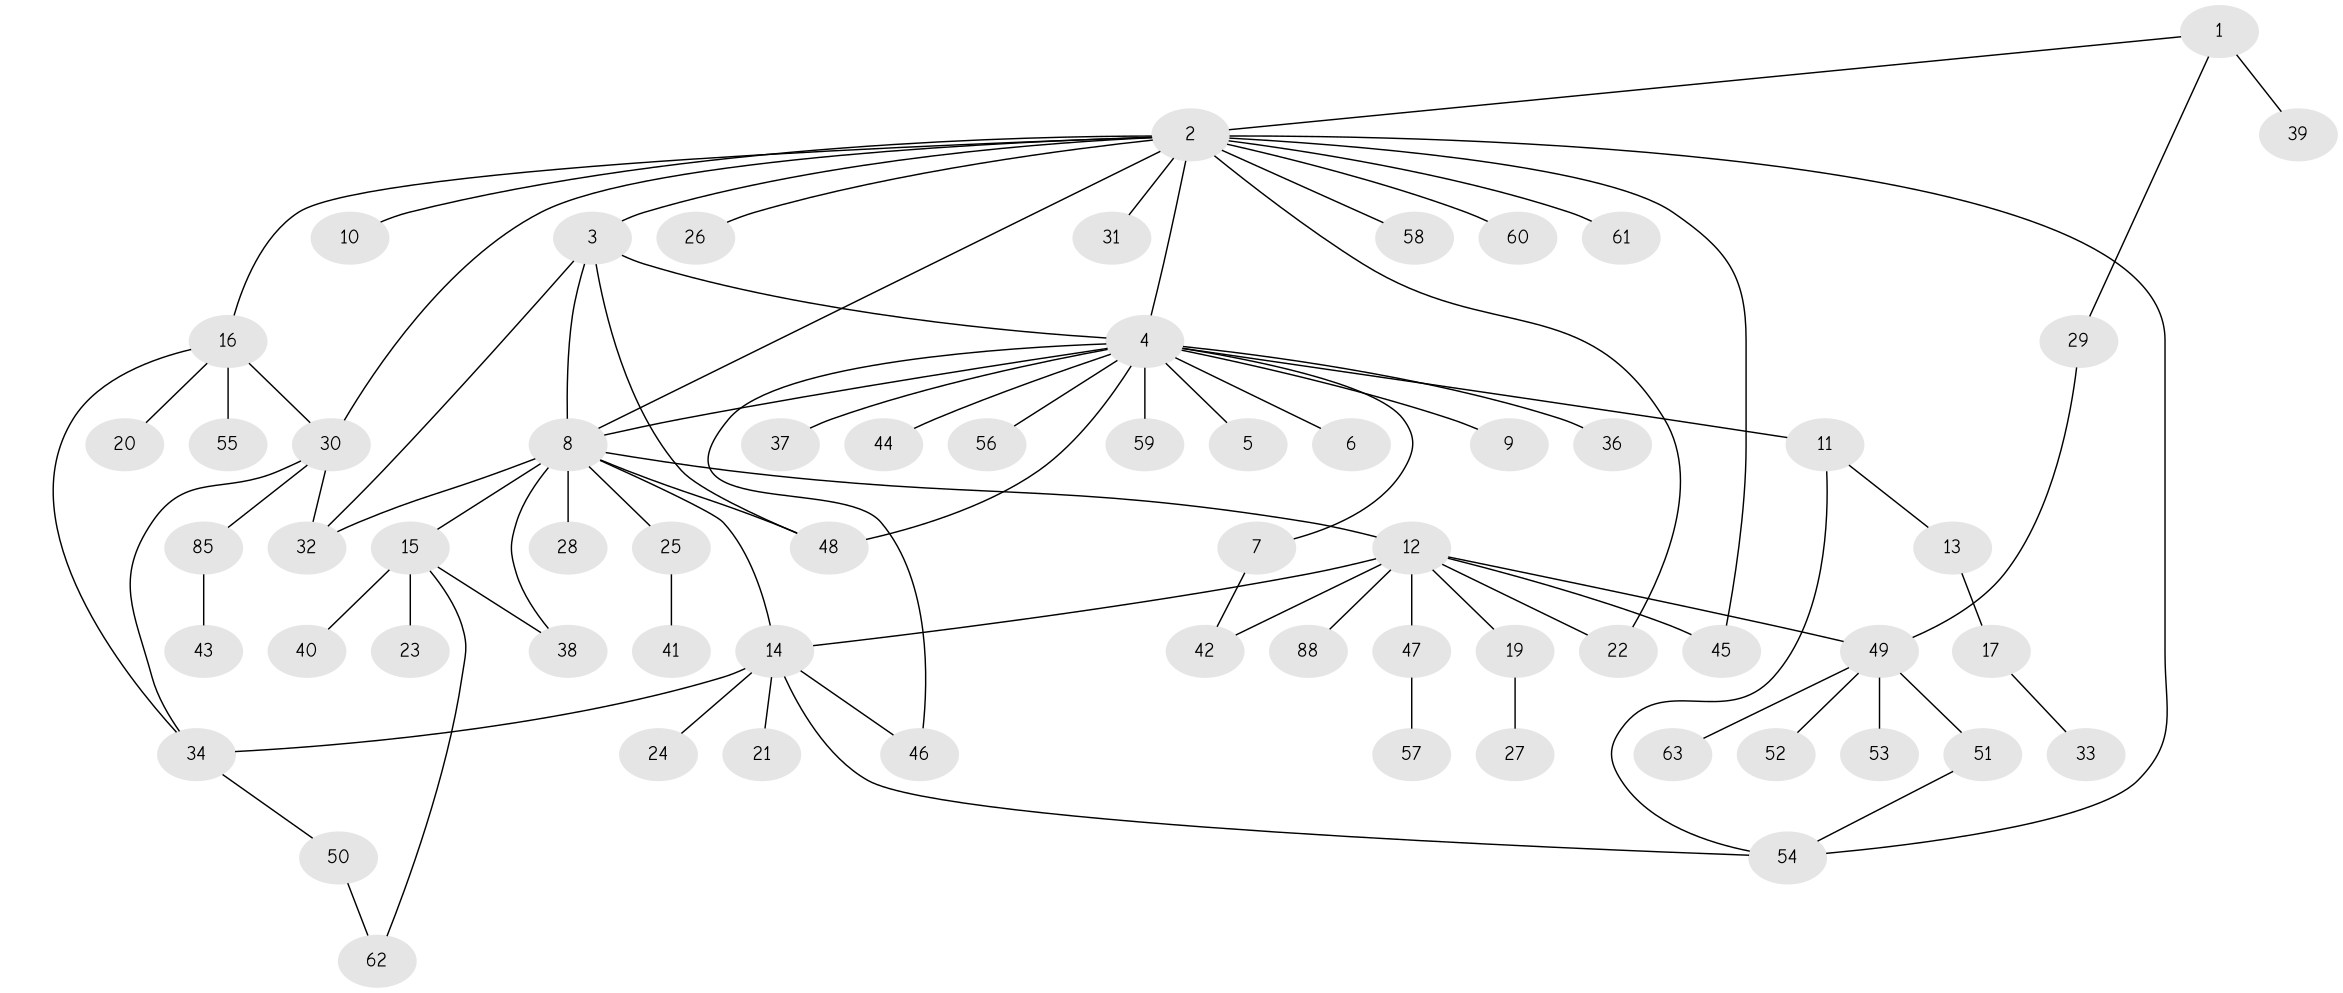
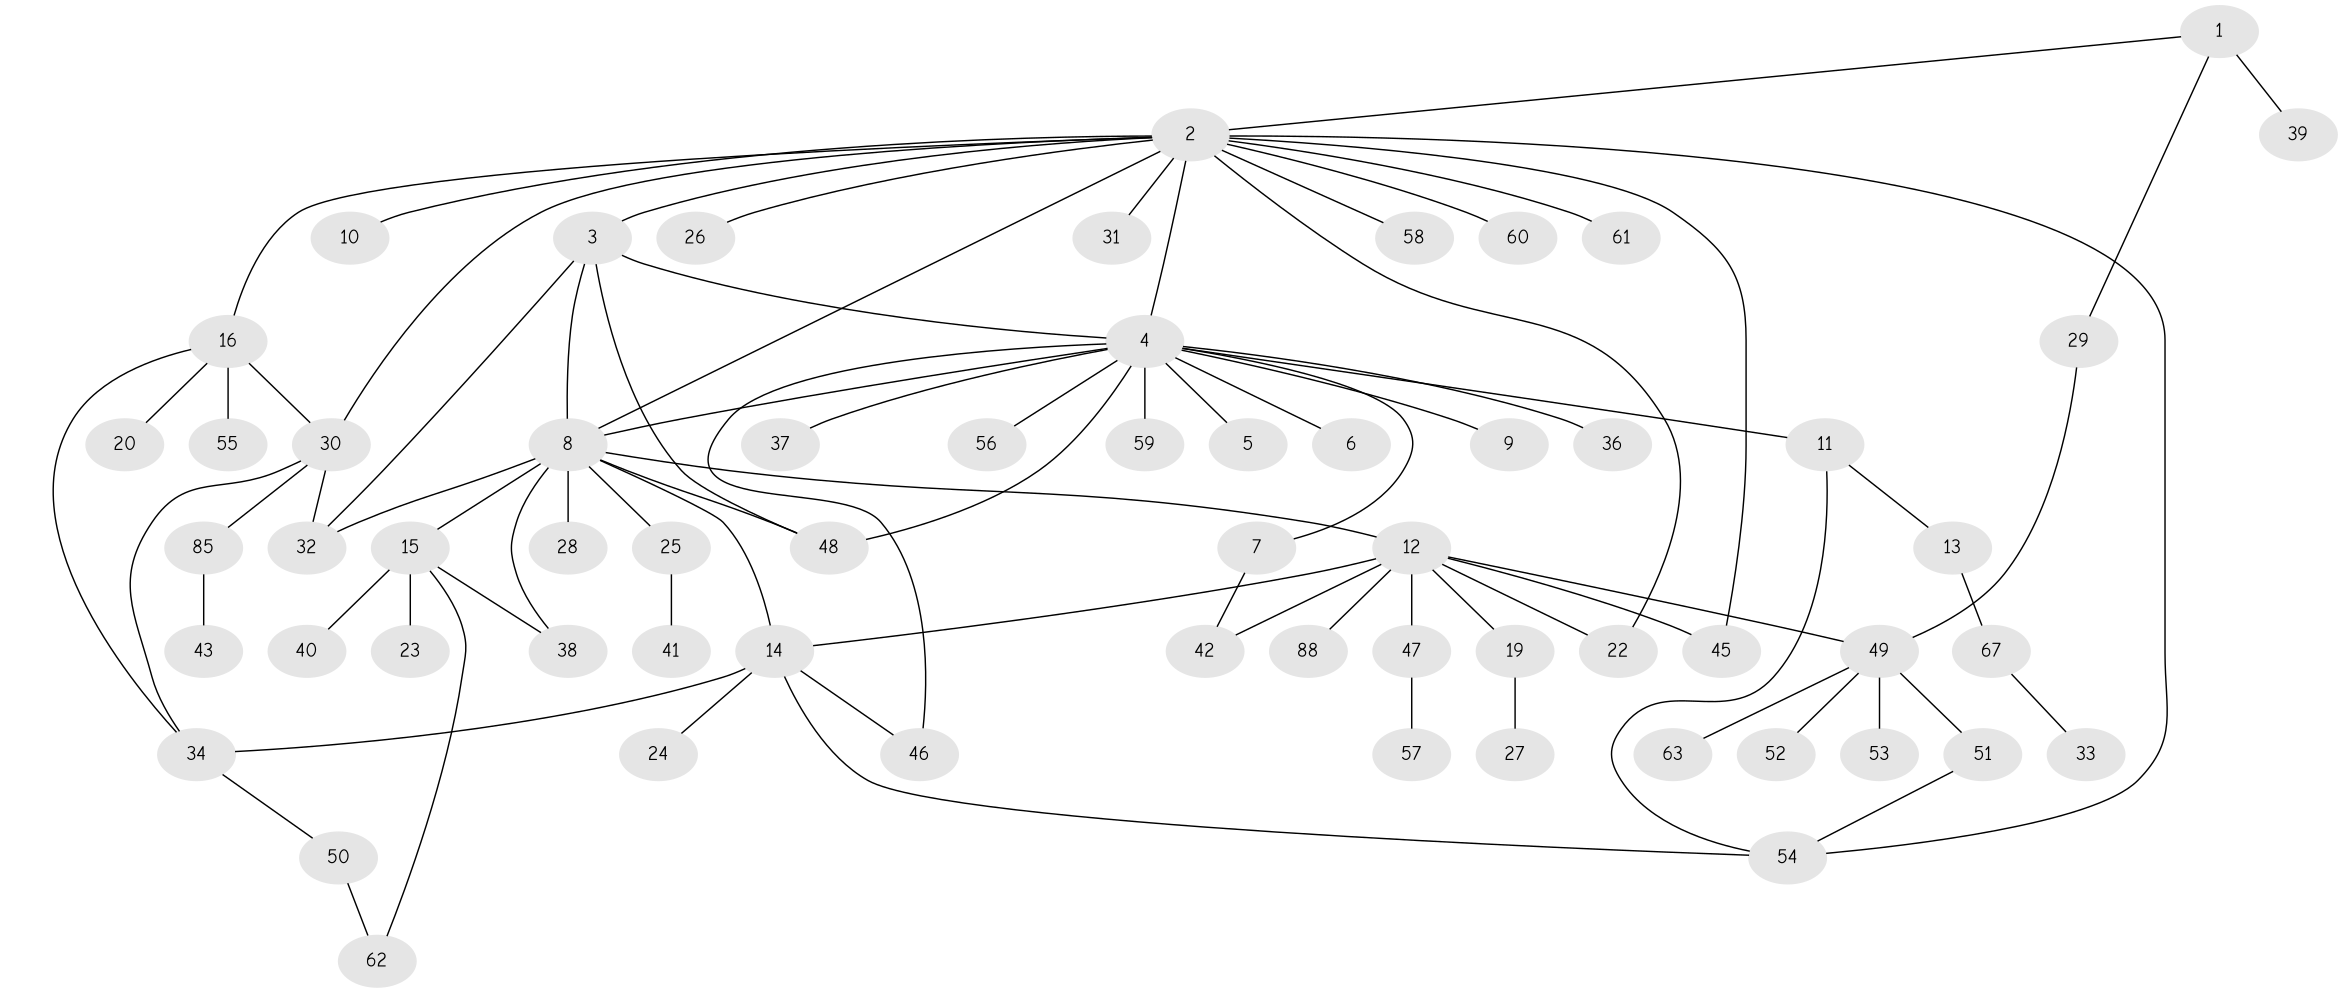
(884, 445) -> none
(1991, 651) -> (1991, 651)
(762, 755) -> none
